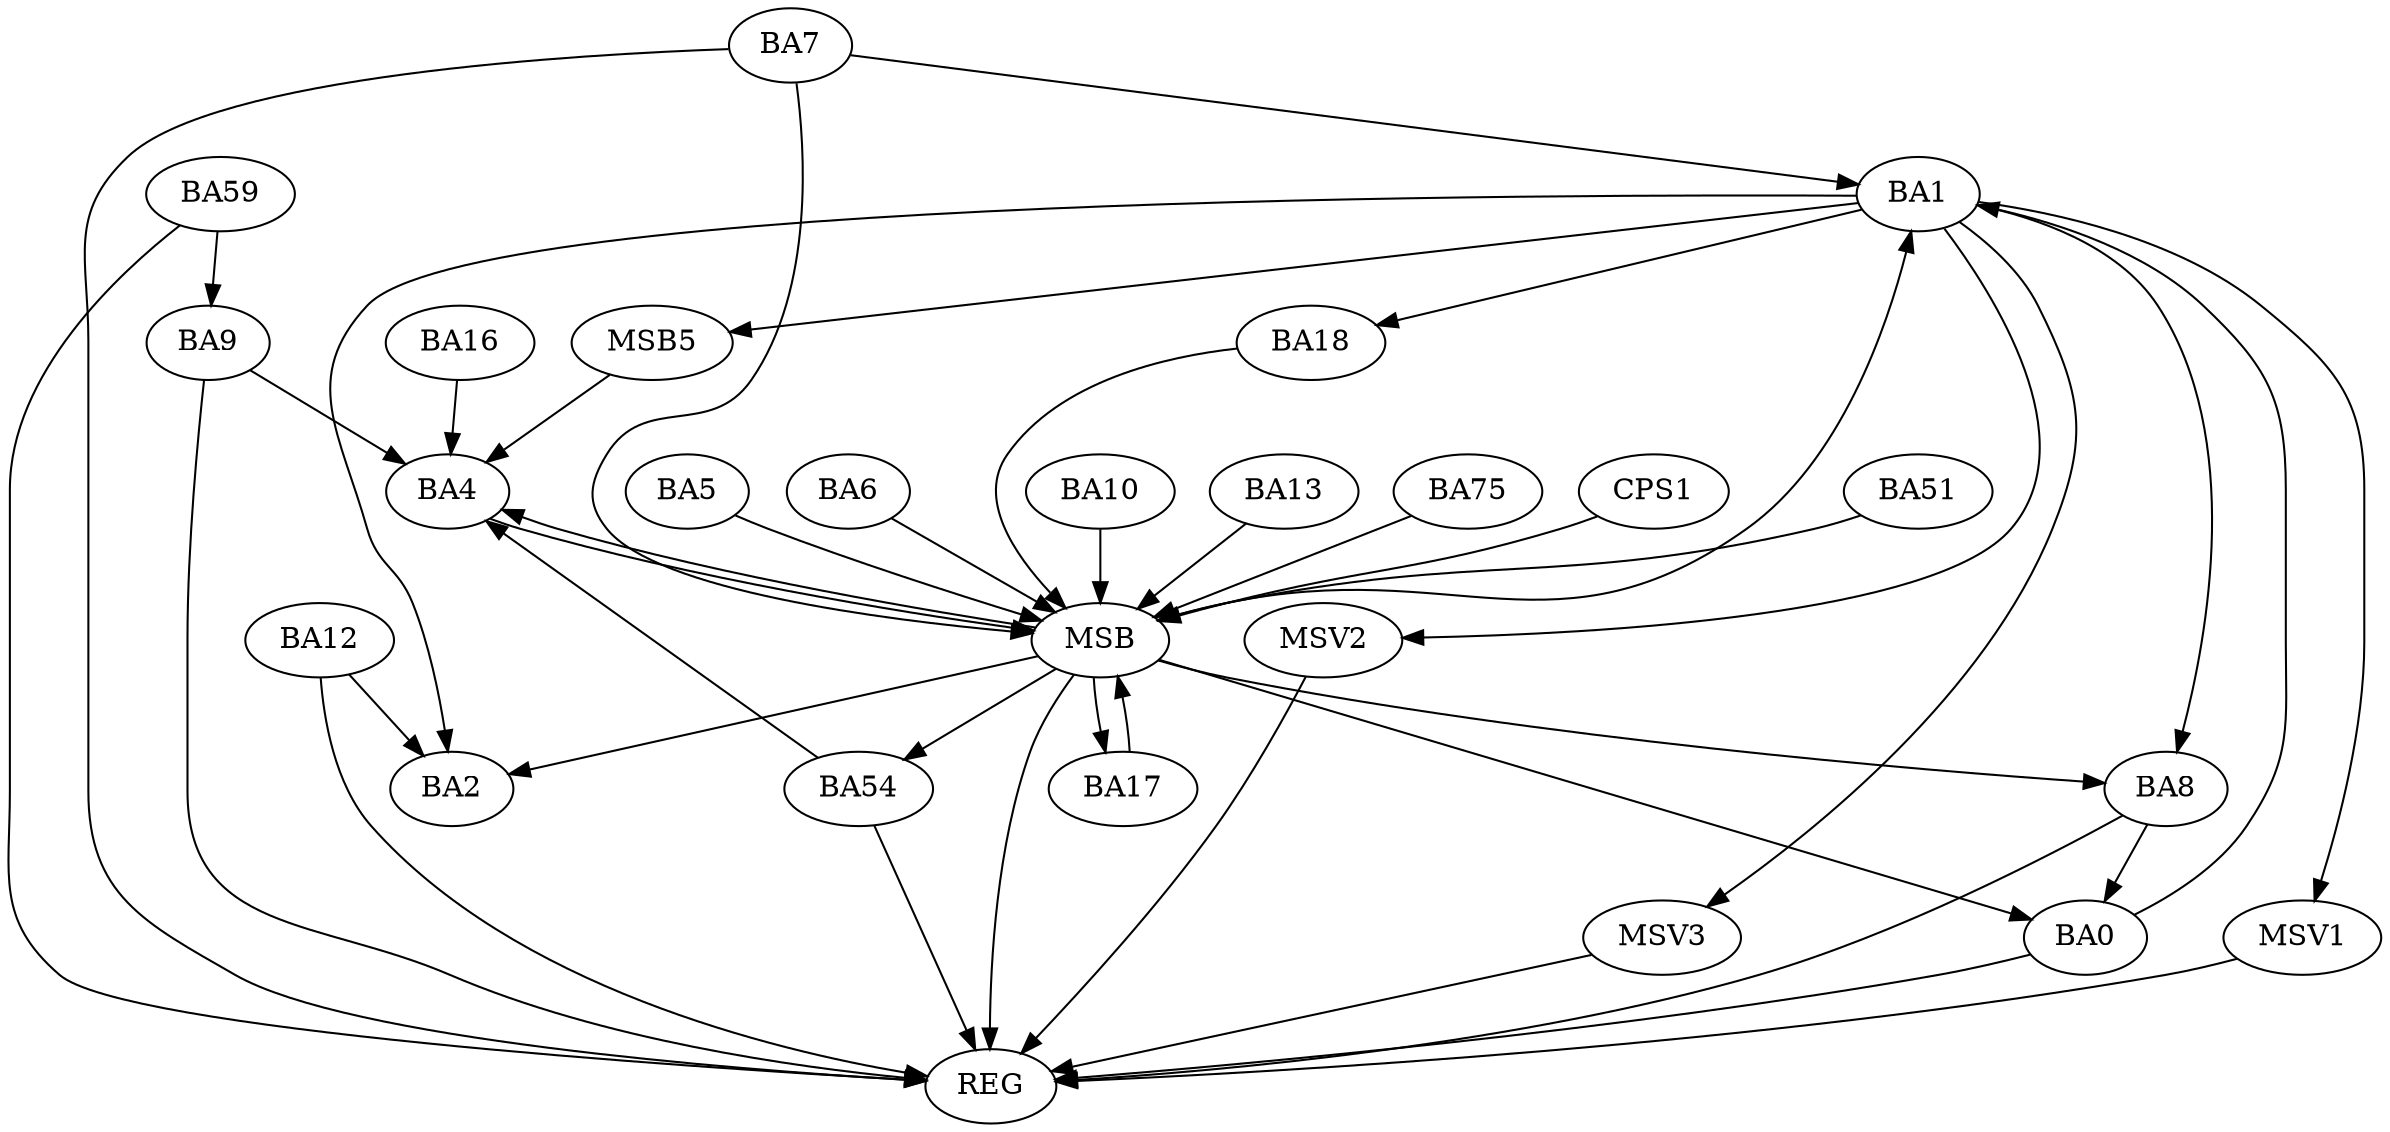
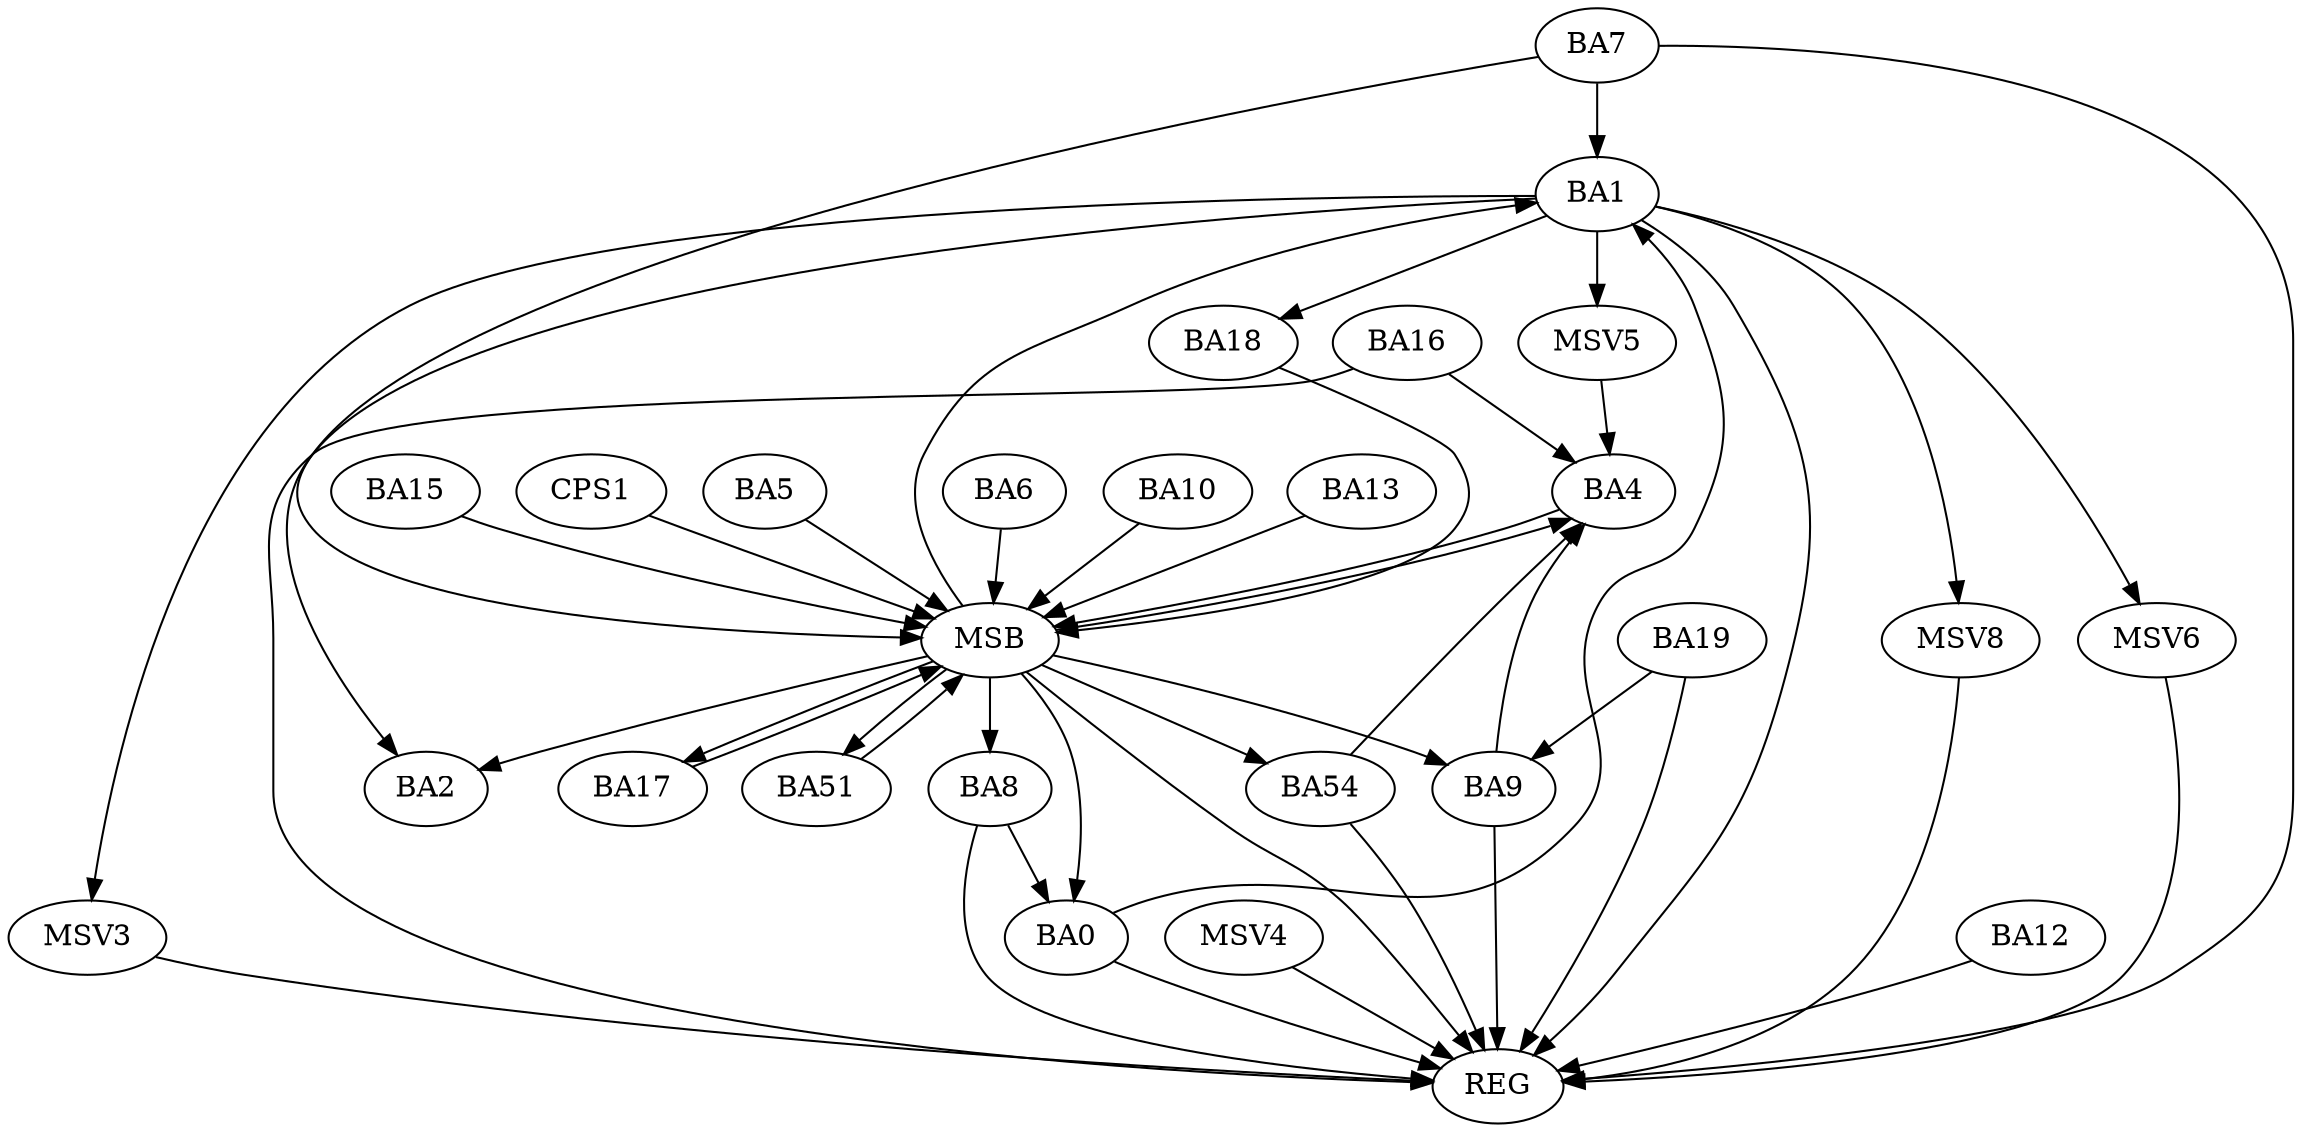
(221, 194) -> (1692, 640)
(652, 343) -> (1597, 343)
(2200, 410) -> (1794, 640)
(1468, 492) -> (406, 492)
(1323, 640) -> (2157, 640)
none -> (1242, 701)
none -> (273, 702)
none -> (902, 704)
(379, 707) -> none
none -> (1244, 938)
(2302, 938) -> (1961, 640)
